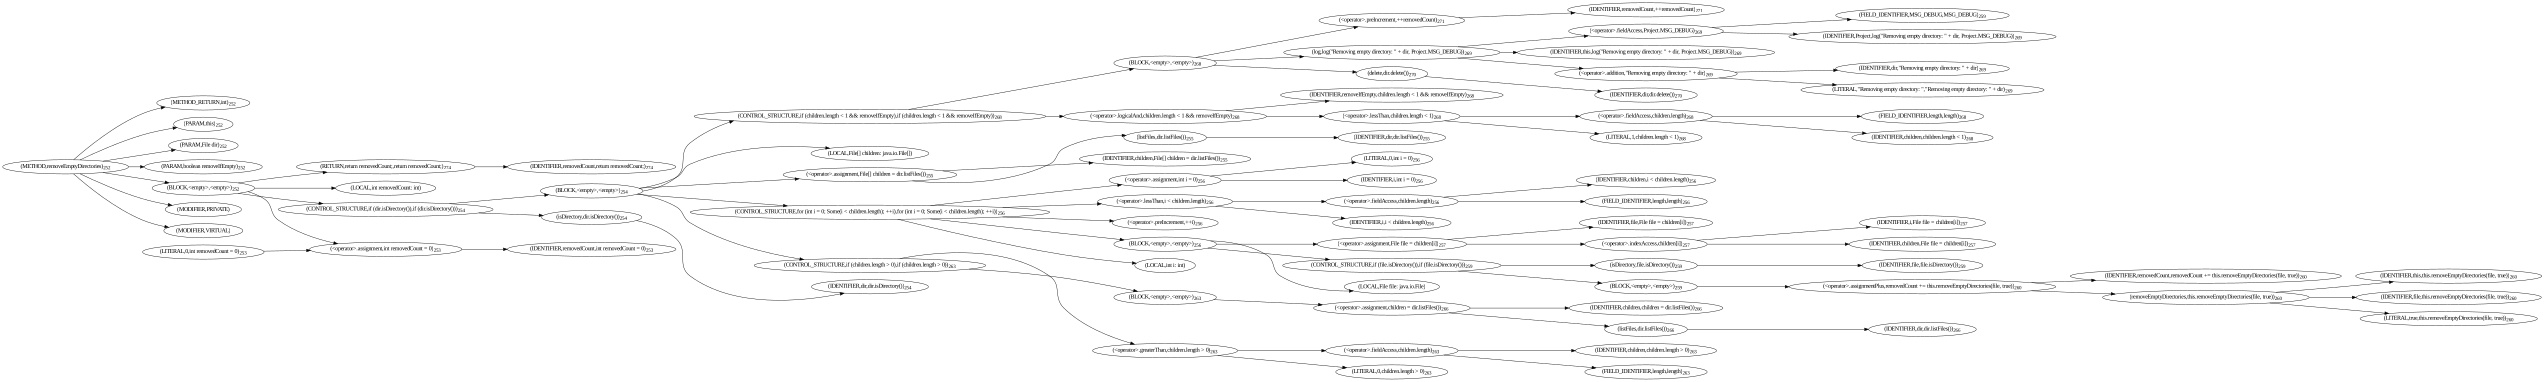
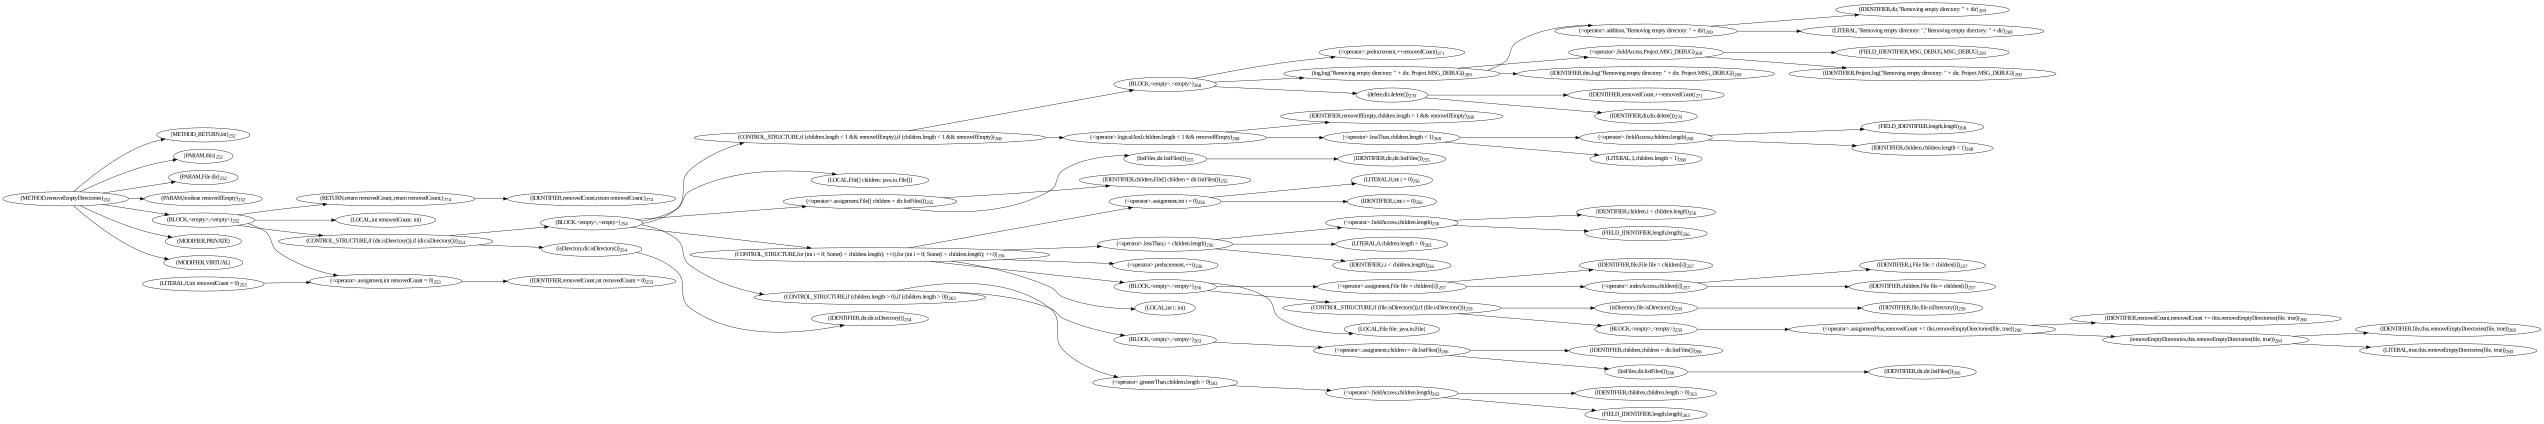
(1515, 15) -> (1496, 95)
(2449, 276) -> none
(1280, 361) -> (1282, 244)
